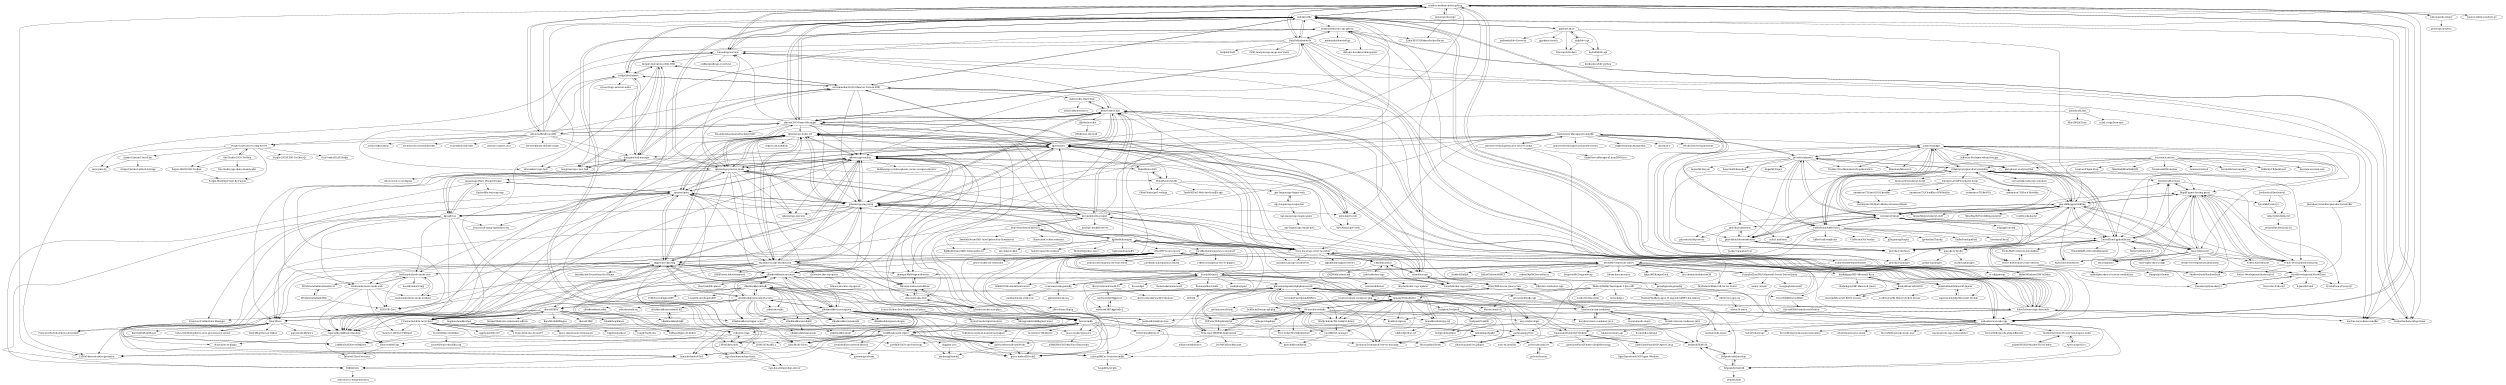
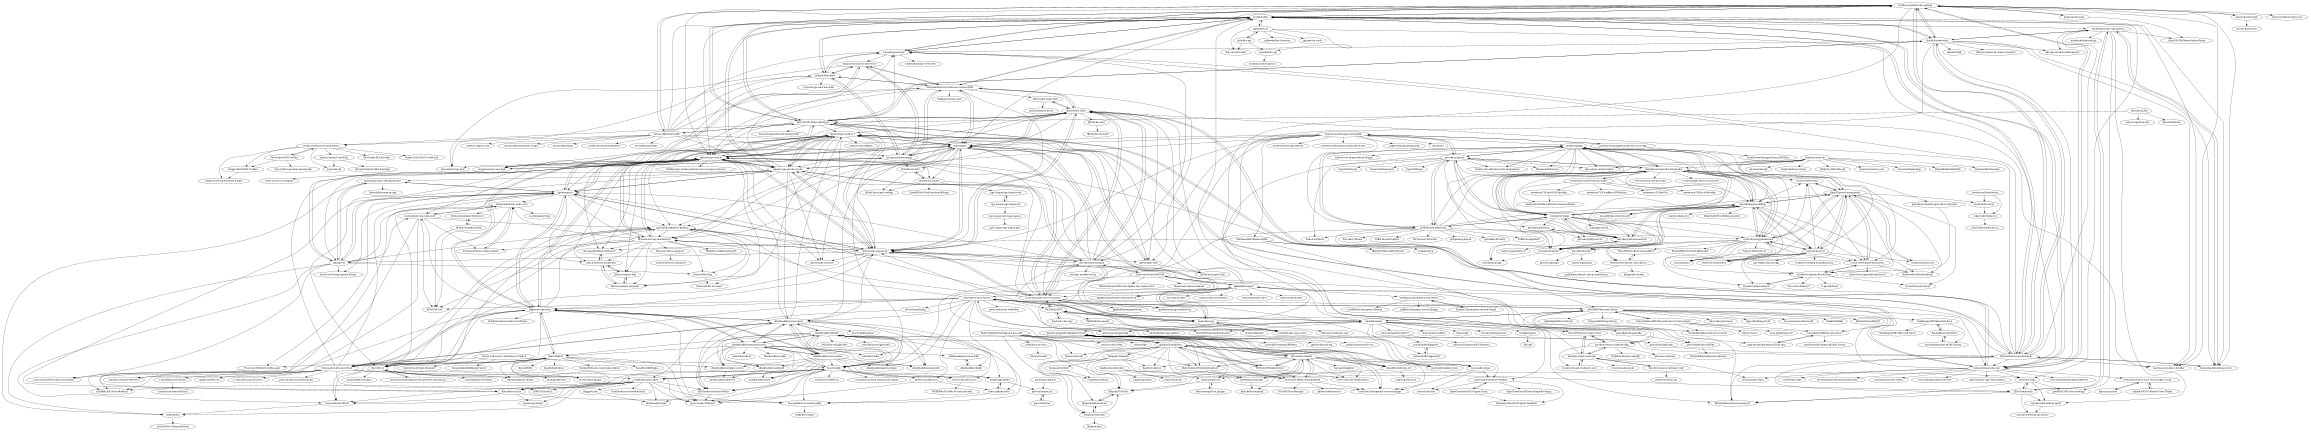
none -> (949, 99)
none -> (931, 152)
none -> (1108, 197)
(554, 293) -> (664, 233)
(1671, 298) -> none
(302, 333) -> (557, 380)
